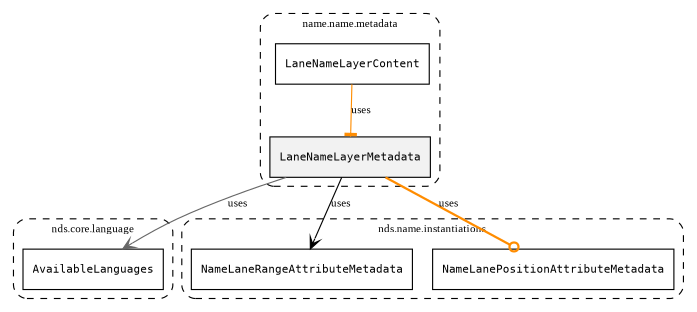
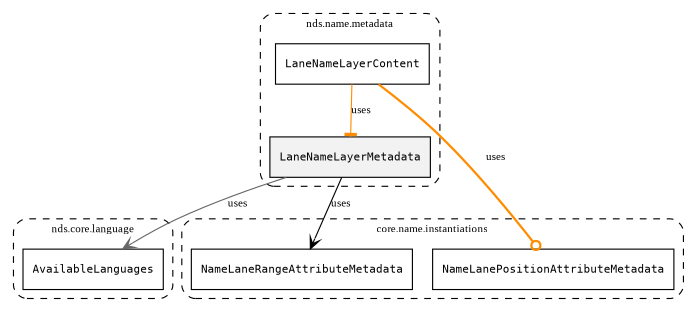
(350, 24) -> (350, 24)
(448, 211) -> (461, 158)
(433, 229) -> (433, 229)
